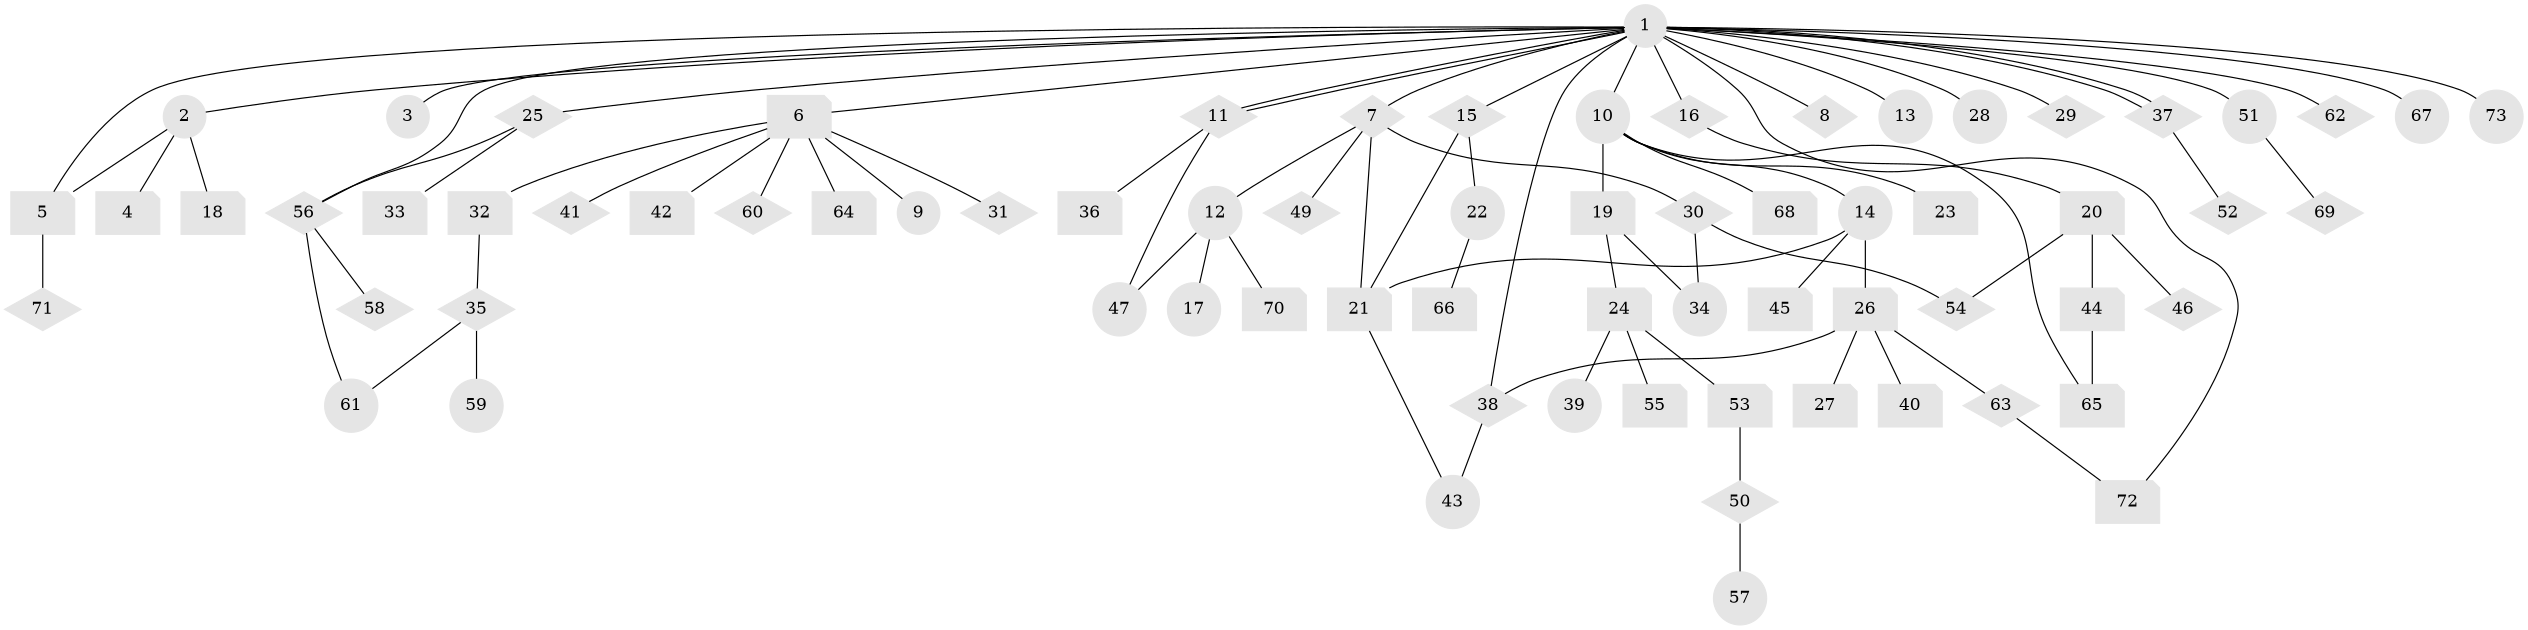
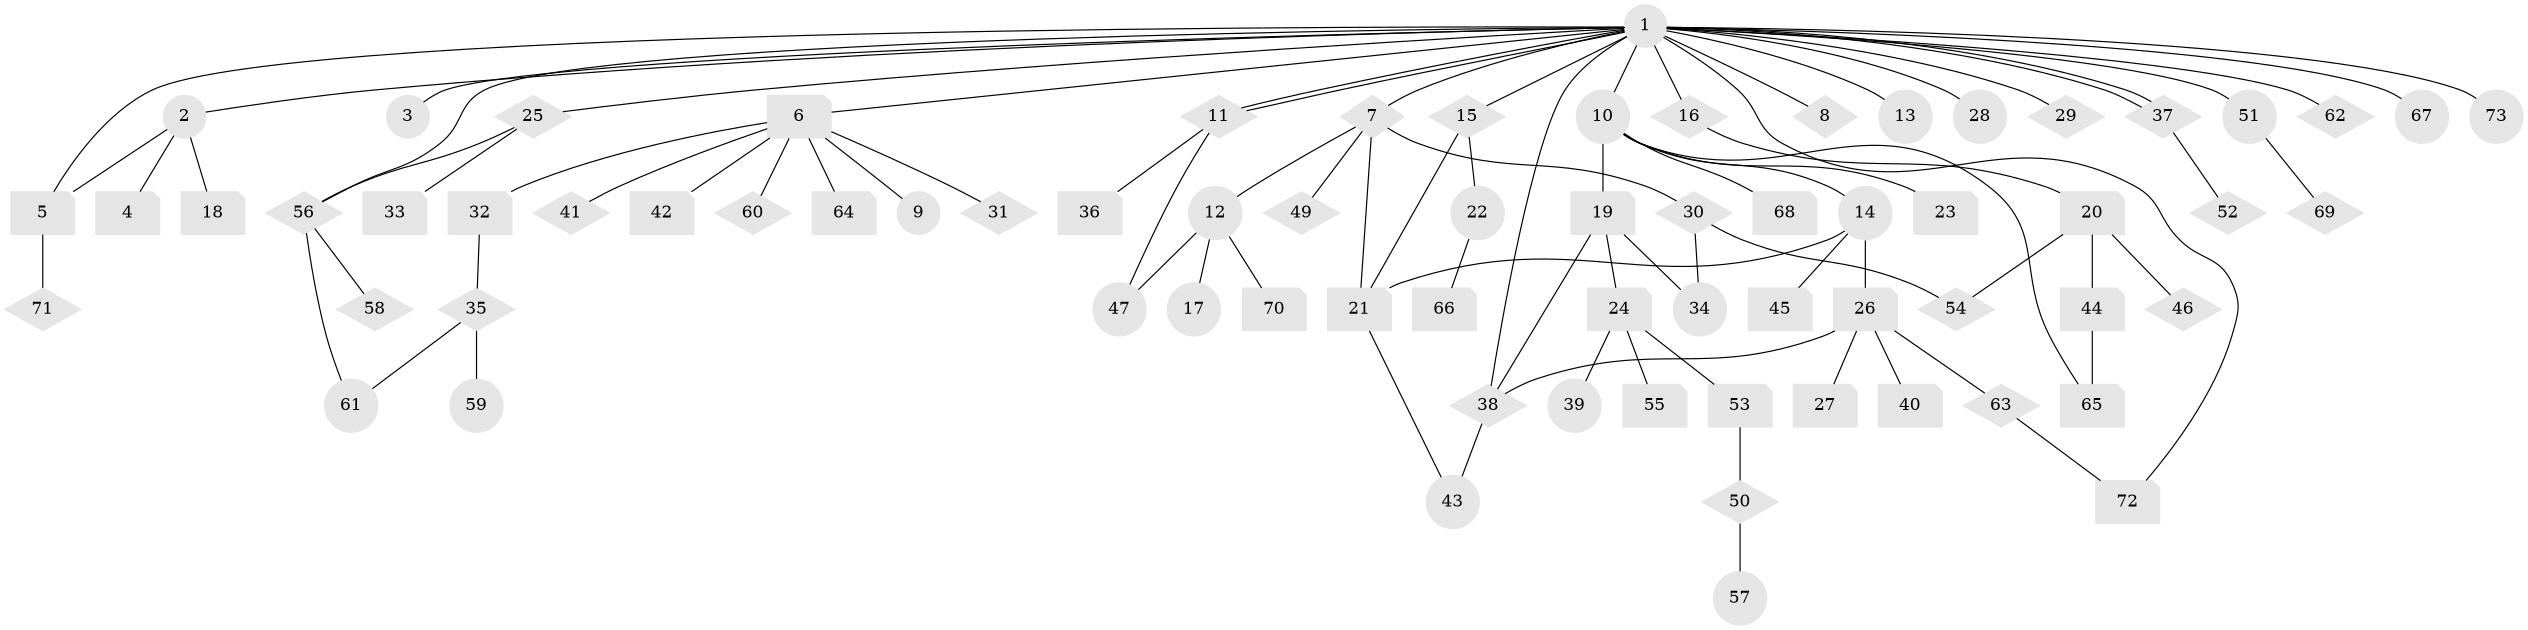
none -> (1544, 312)
